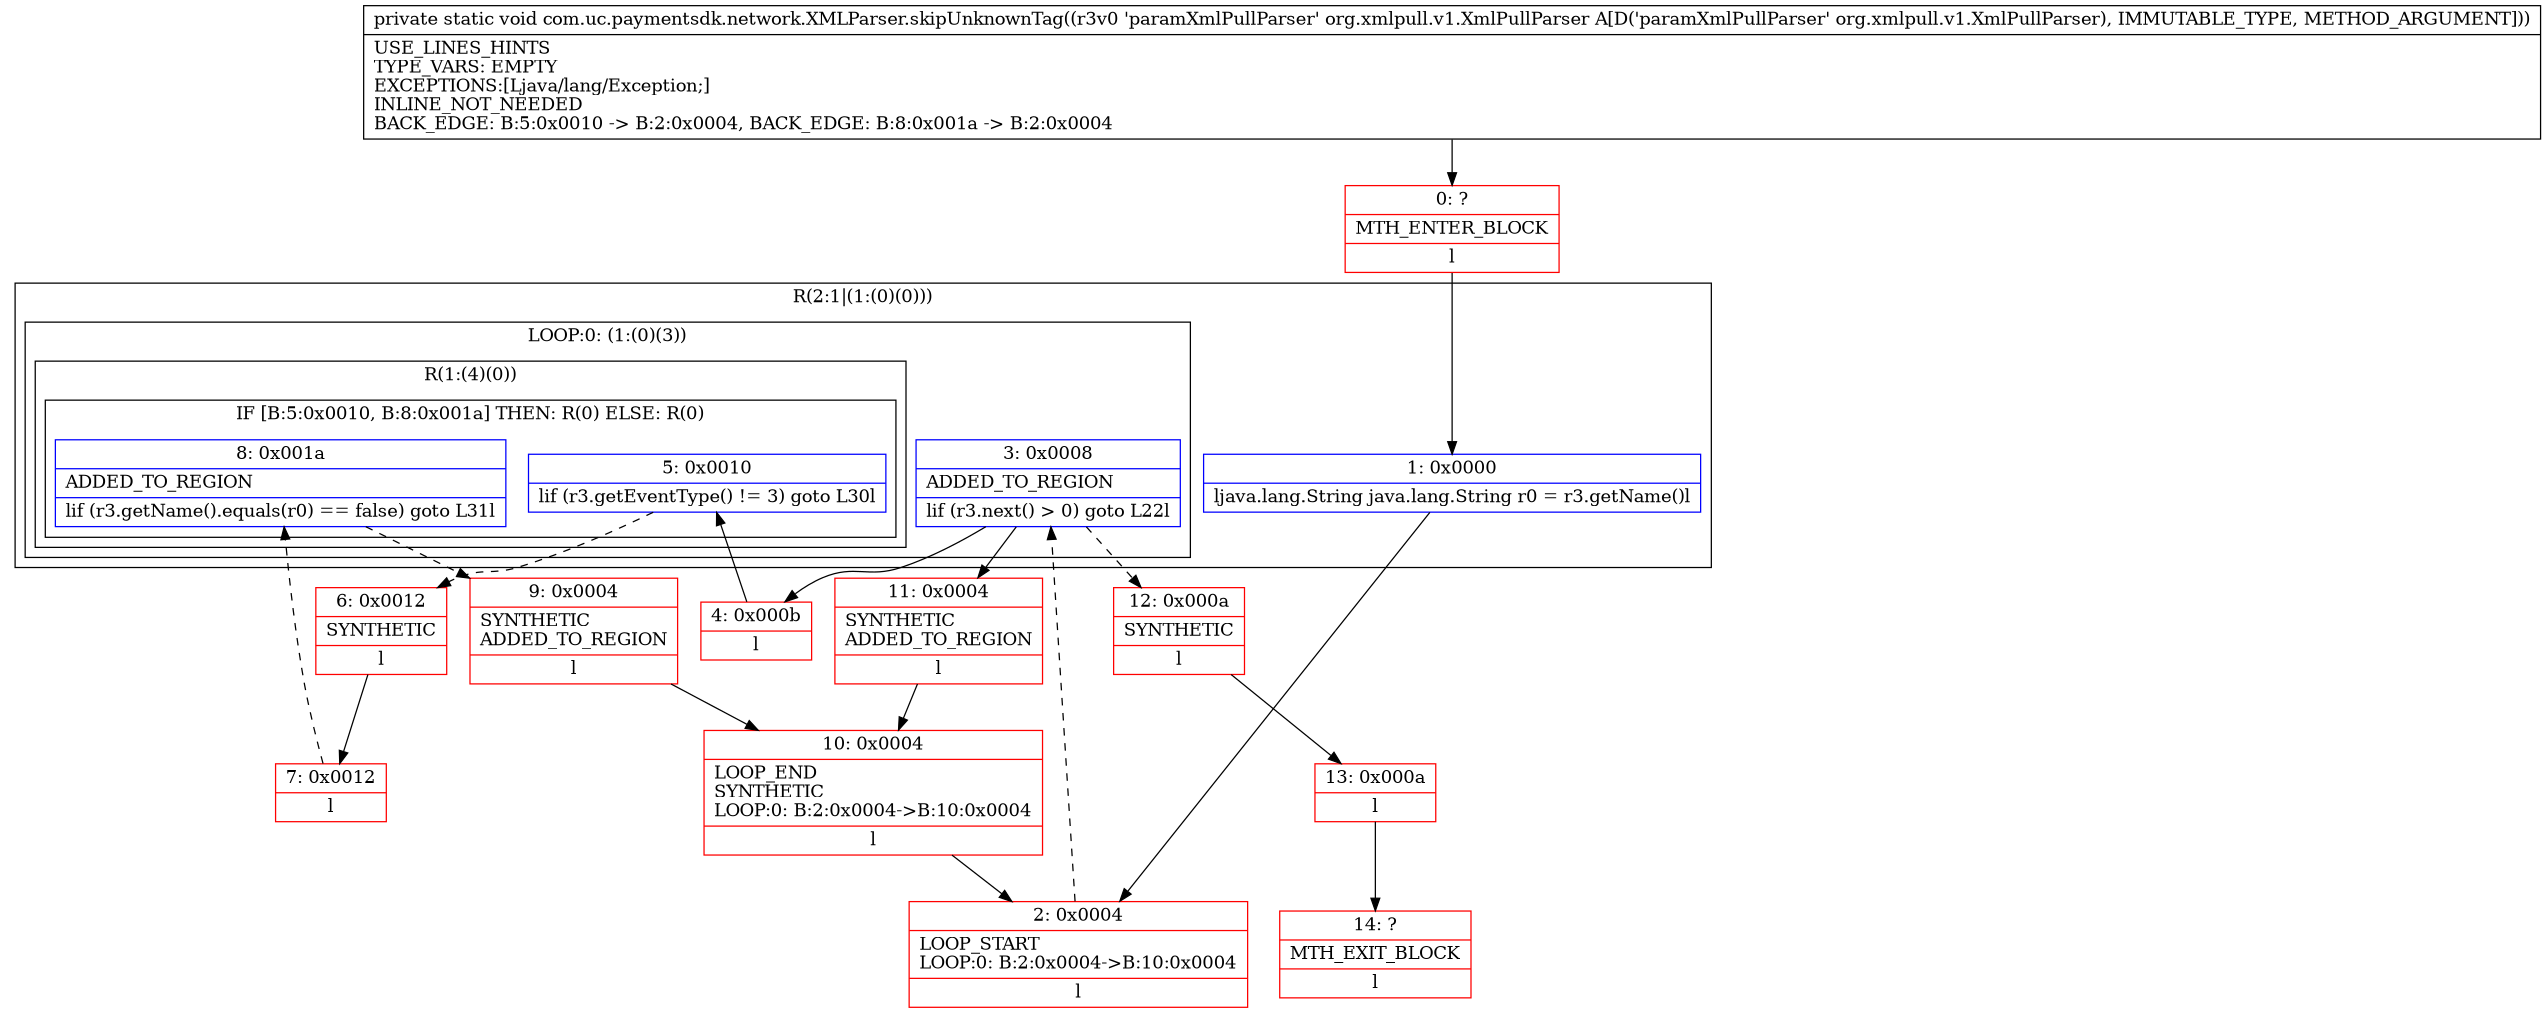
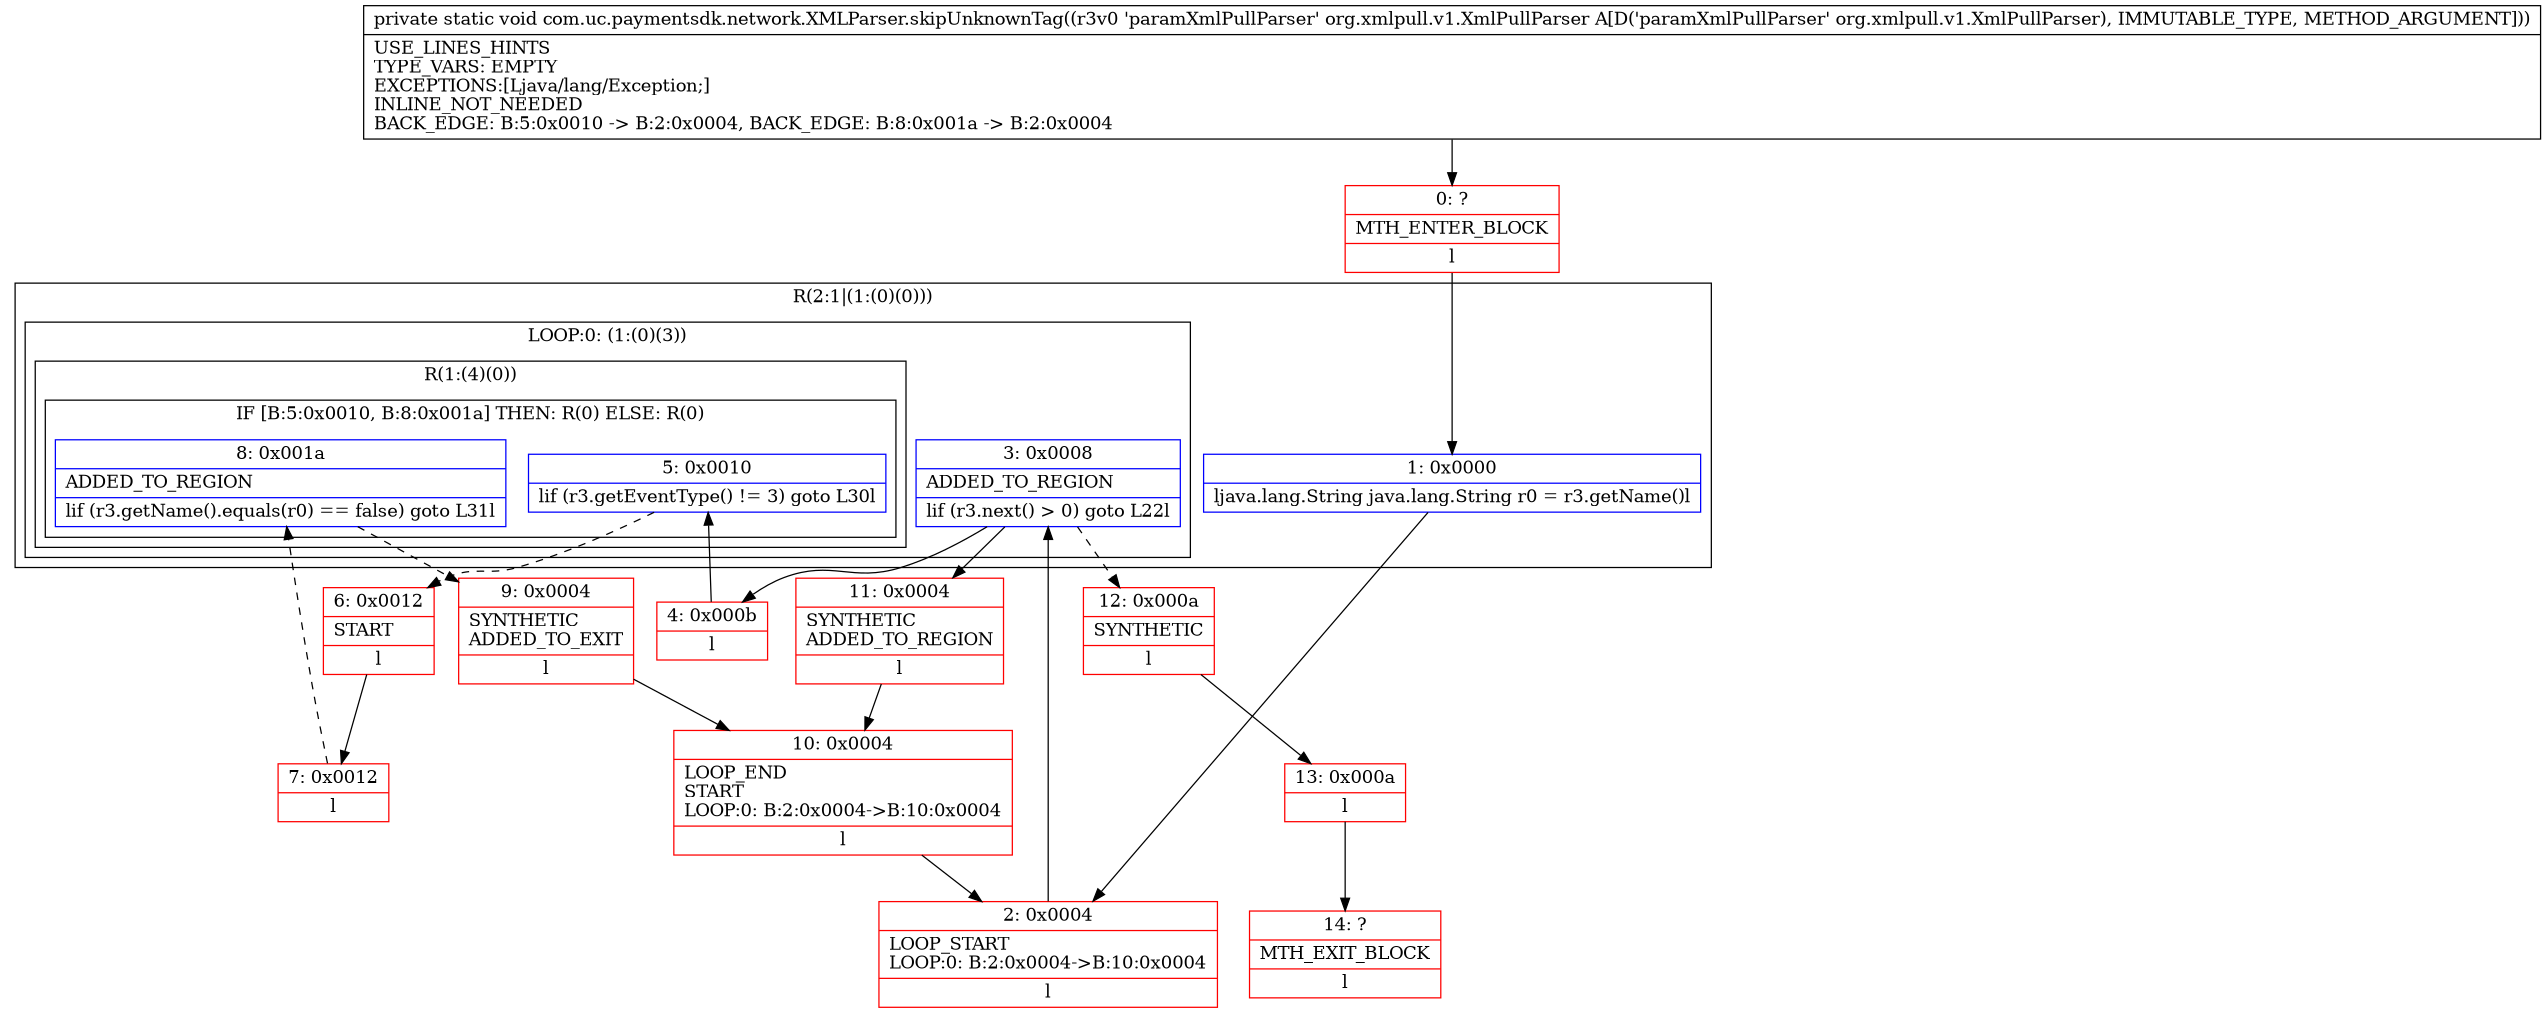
(381, 630) -> (364, 630)
(574, 640) -> (546, 640)
(1063, 721) -> (1048, 721)
(769, 792) -> (714, 792)
